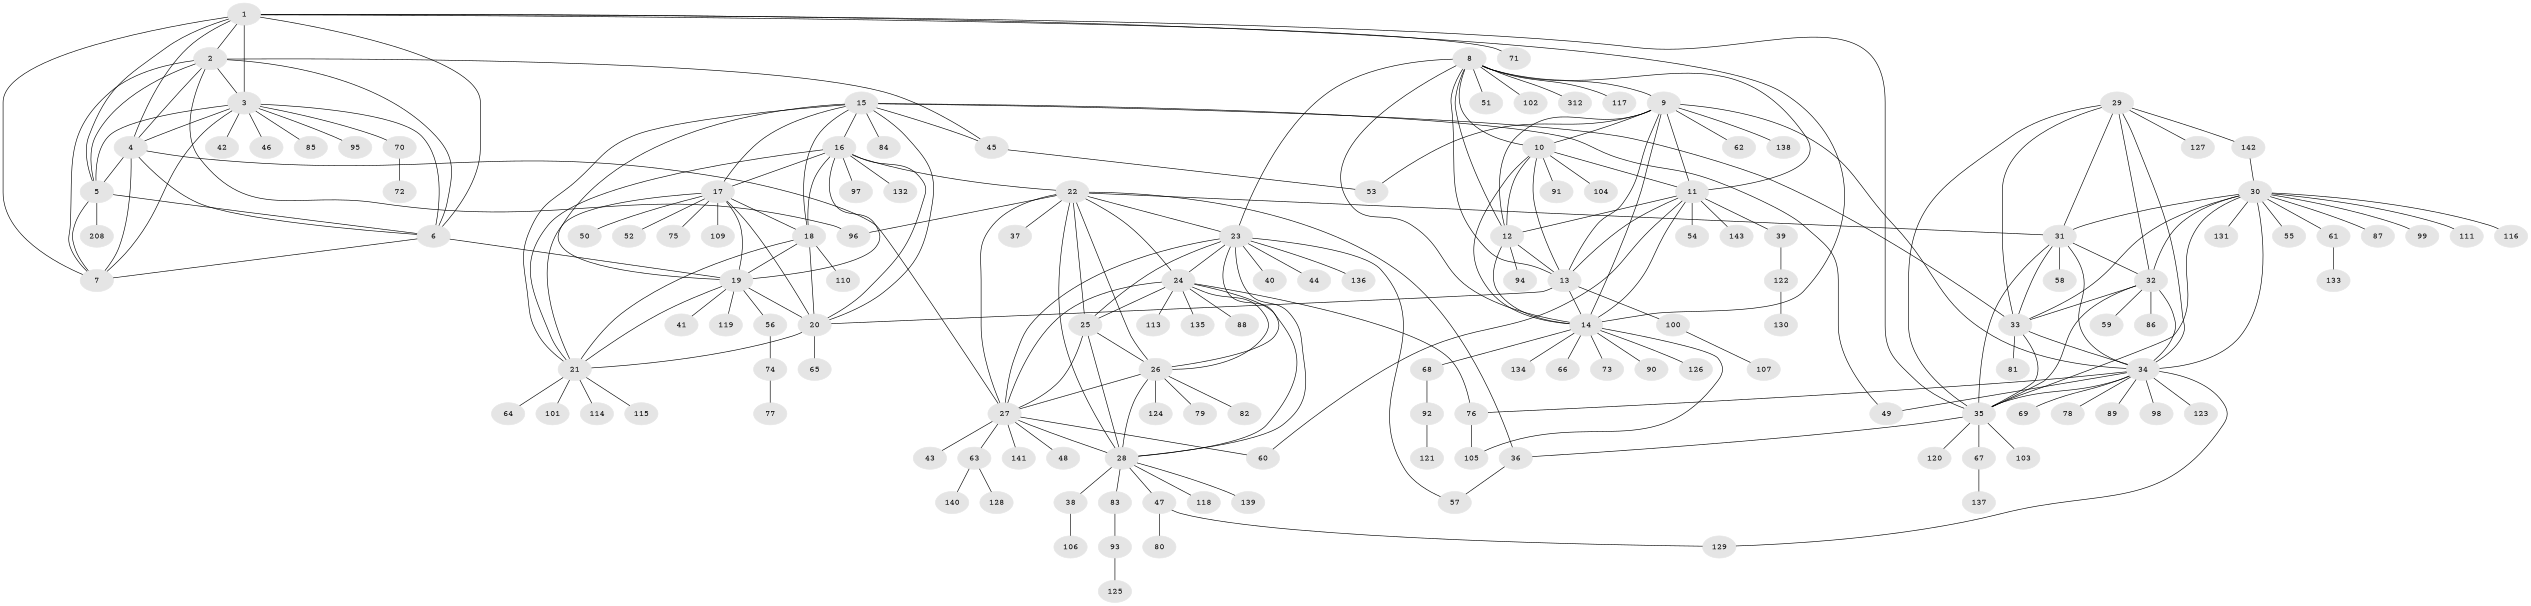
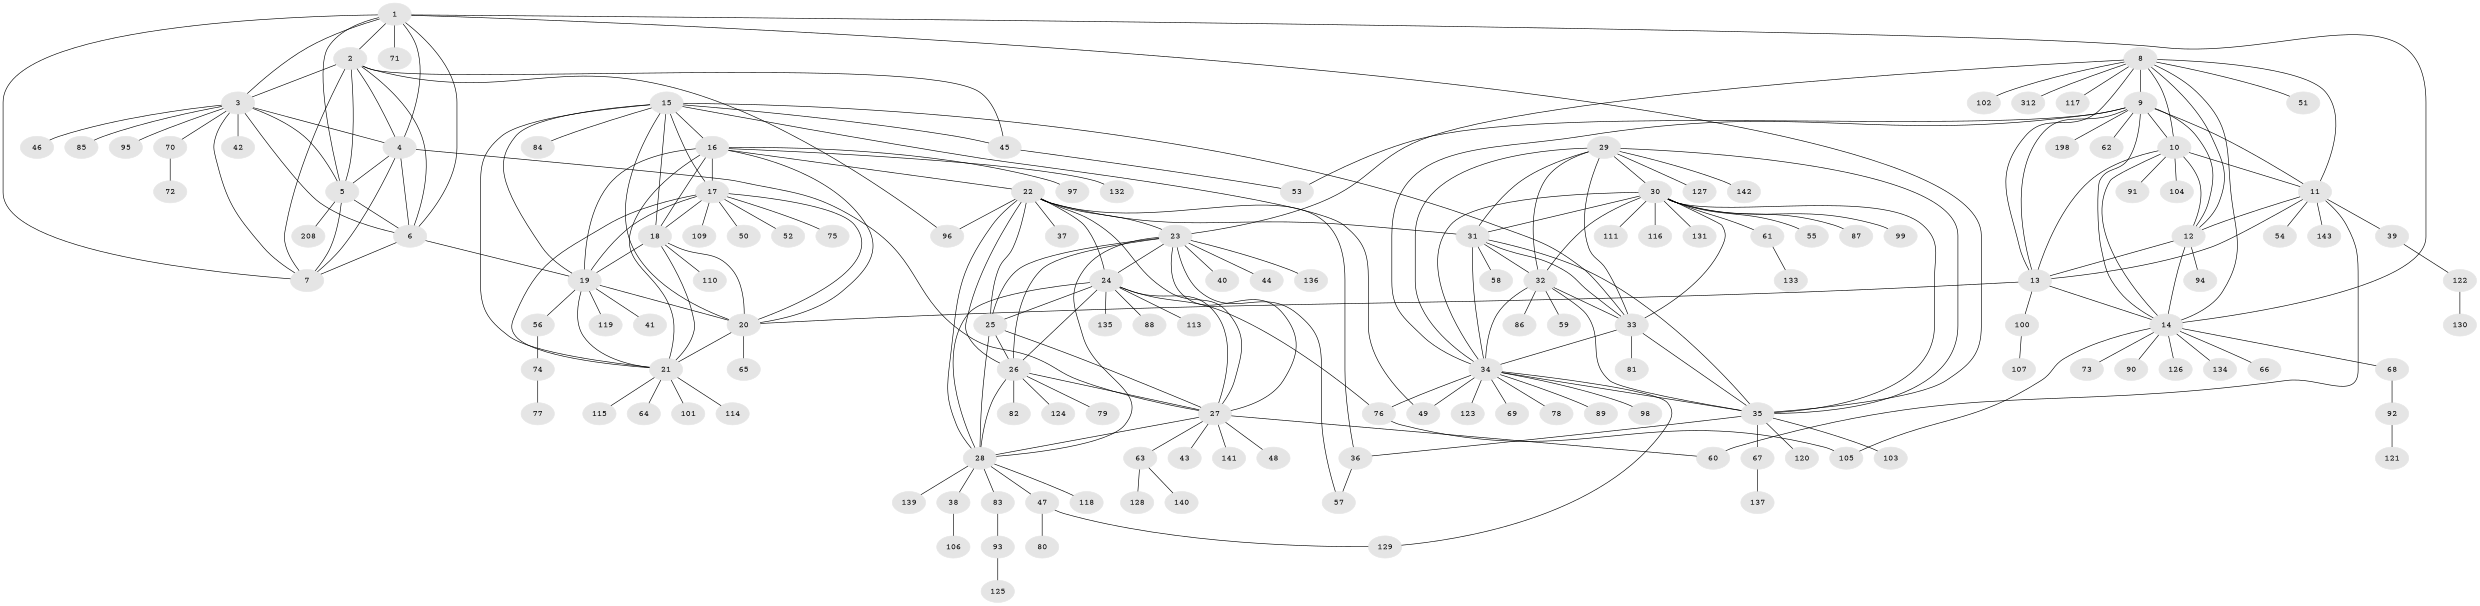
(1783, 147) -> (2062, 147)
(2252, 169) -> (1630, 170)
(1649, 266) -> none
